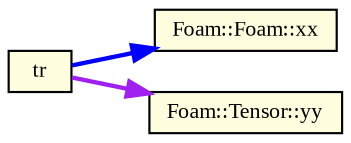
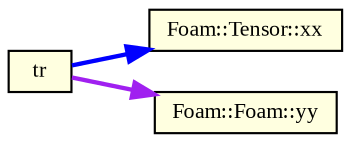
(246, 30) -> (246, 30)
(246, 113) -> (246, 113)
